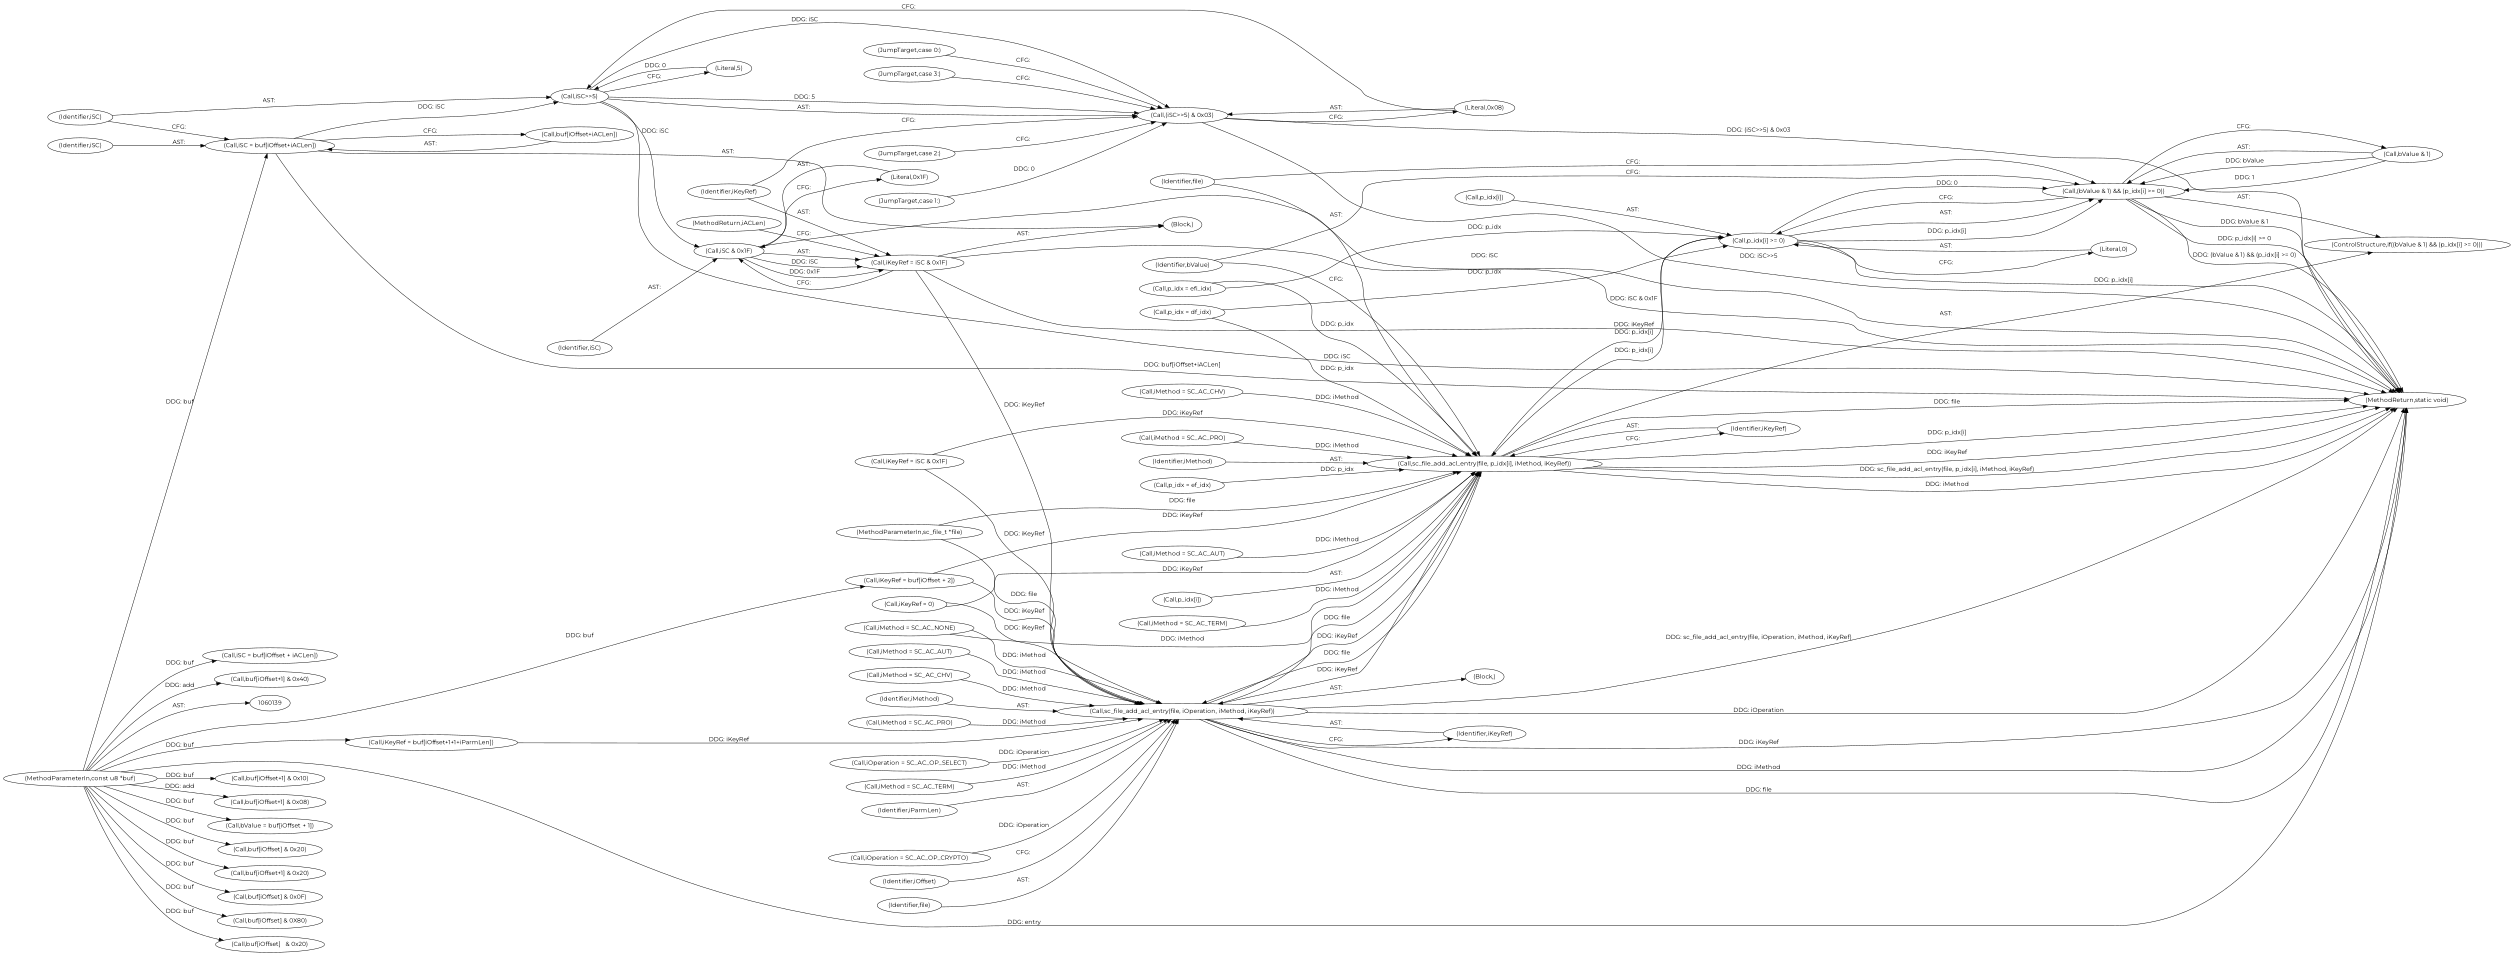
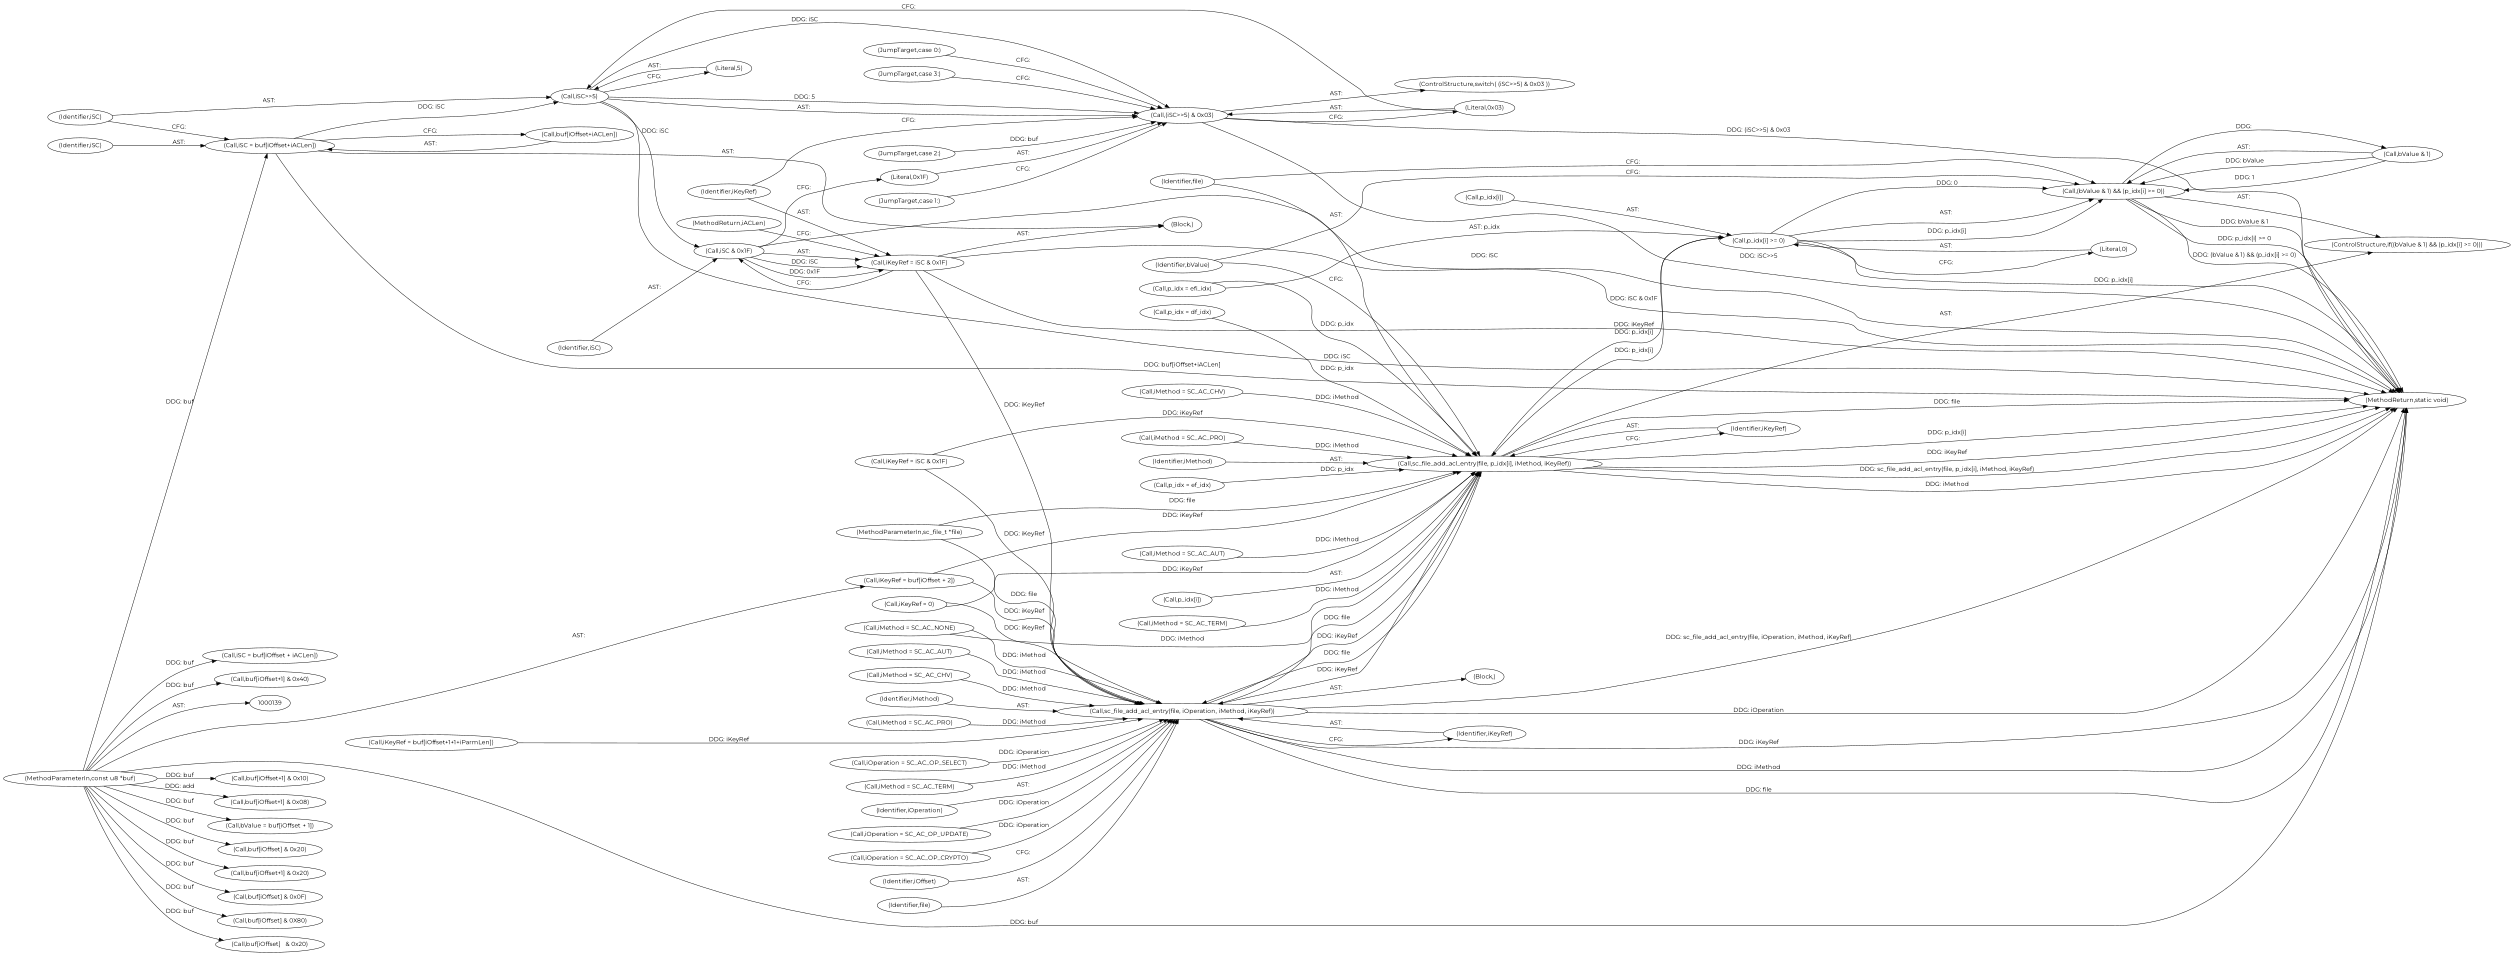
(655, 66) -> (655, 66)
none -> (1485, 84)
(1485, 108) -> (1485, 108)
(2245, 127) -> (2245, 127)
(1024, 139) -> (1024, 139)
(1024, 169) -> (1024, 169)
(801, 175) -> (1048, 157)
(1923, 203) -> none
(1485, 227) -> (1485, 227)
(1475, 290) -> none
(580, 636) -> (580, 636)
(180, 685) -> (180, 685)
(270, 703) -> (270, 703)
(221, 745) -> none
(910, 811) -> (910, 811)
none -> (910, 834)
(1024, 922) -> (1024, 922)
